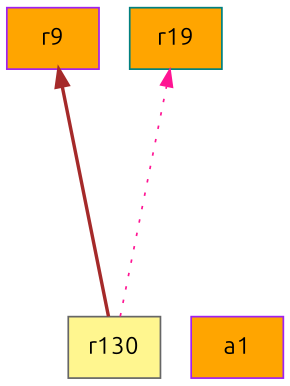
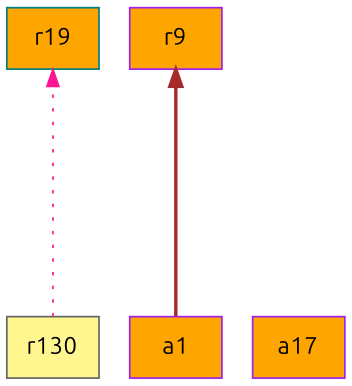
(85, 202) -> (176, 202)
none -> (299, 347)
